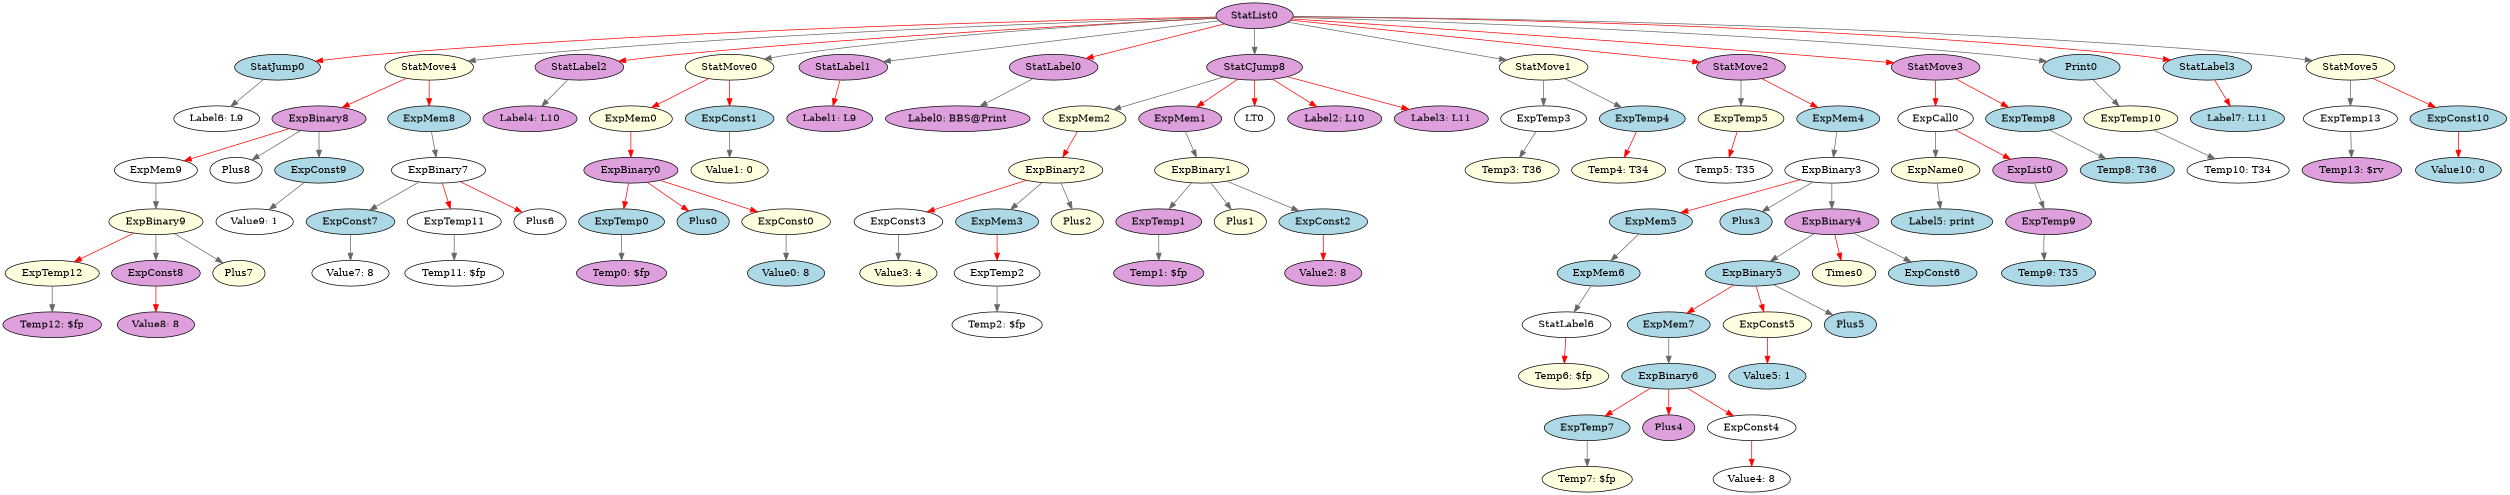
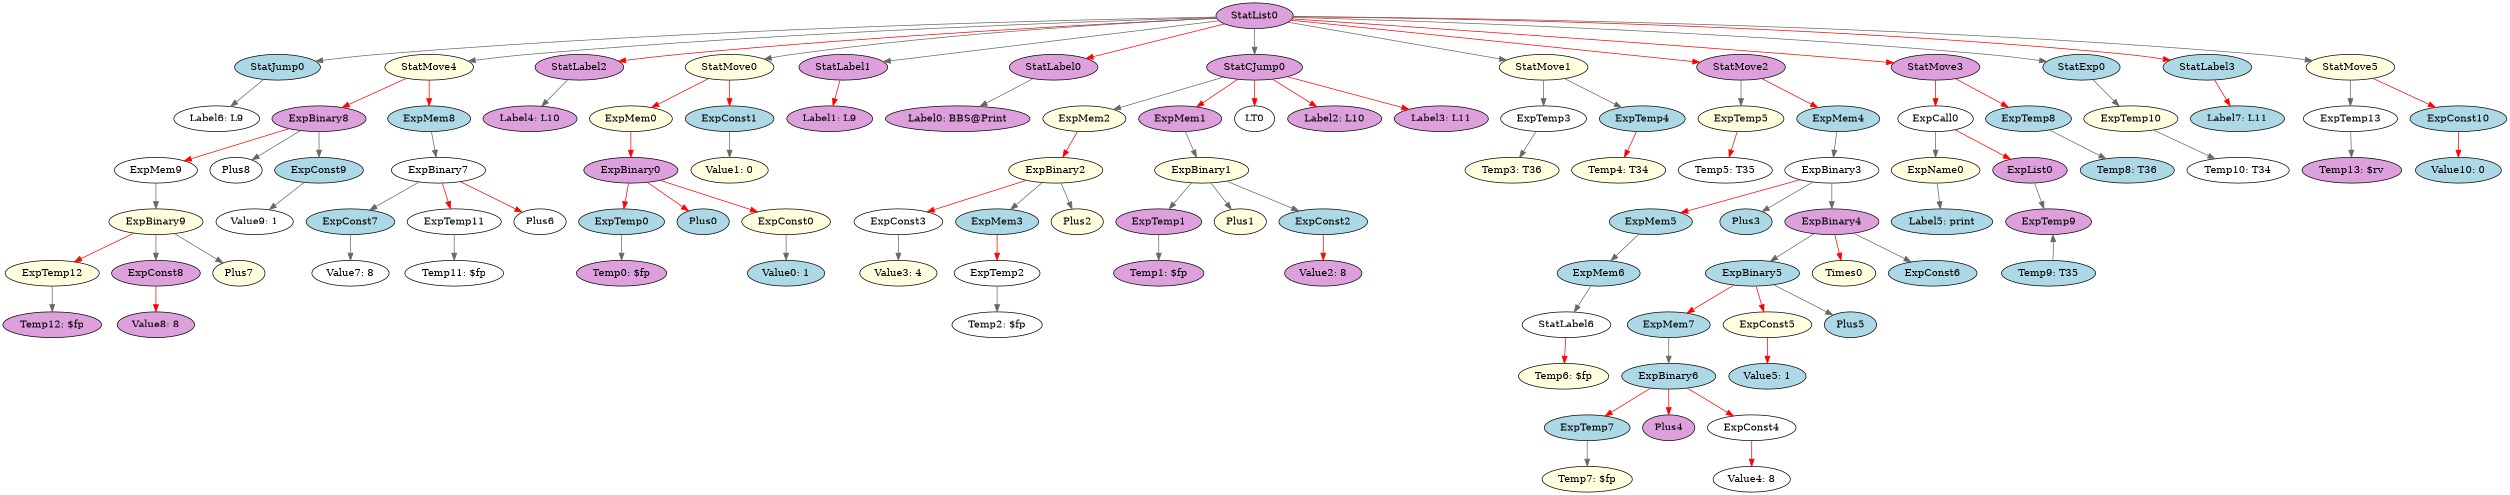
(769, 31) -> (769, 31)
(1255, 67) -> (1255, 67)
(2081, 67) -> (2081, 67)
(2044, 244) -> (2053, 251)
(786, 273) -> (786, 273)
